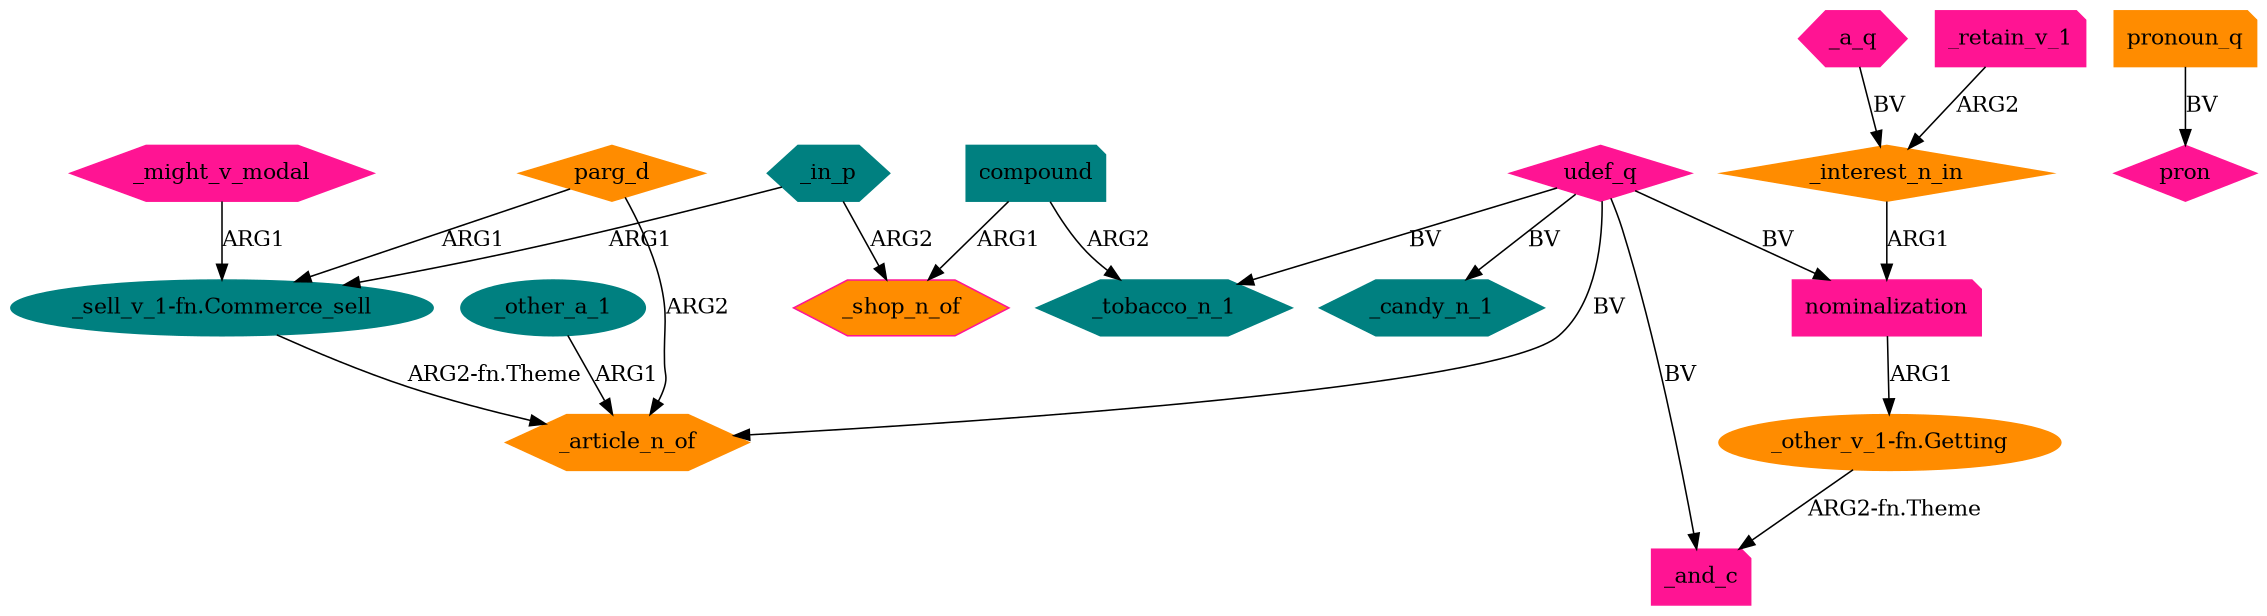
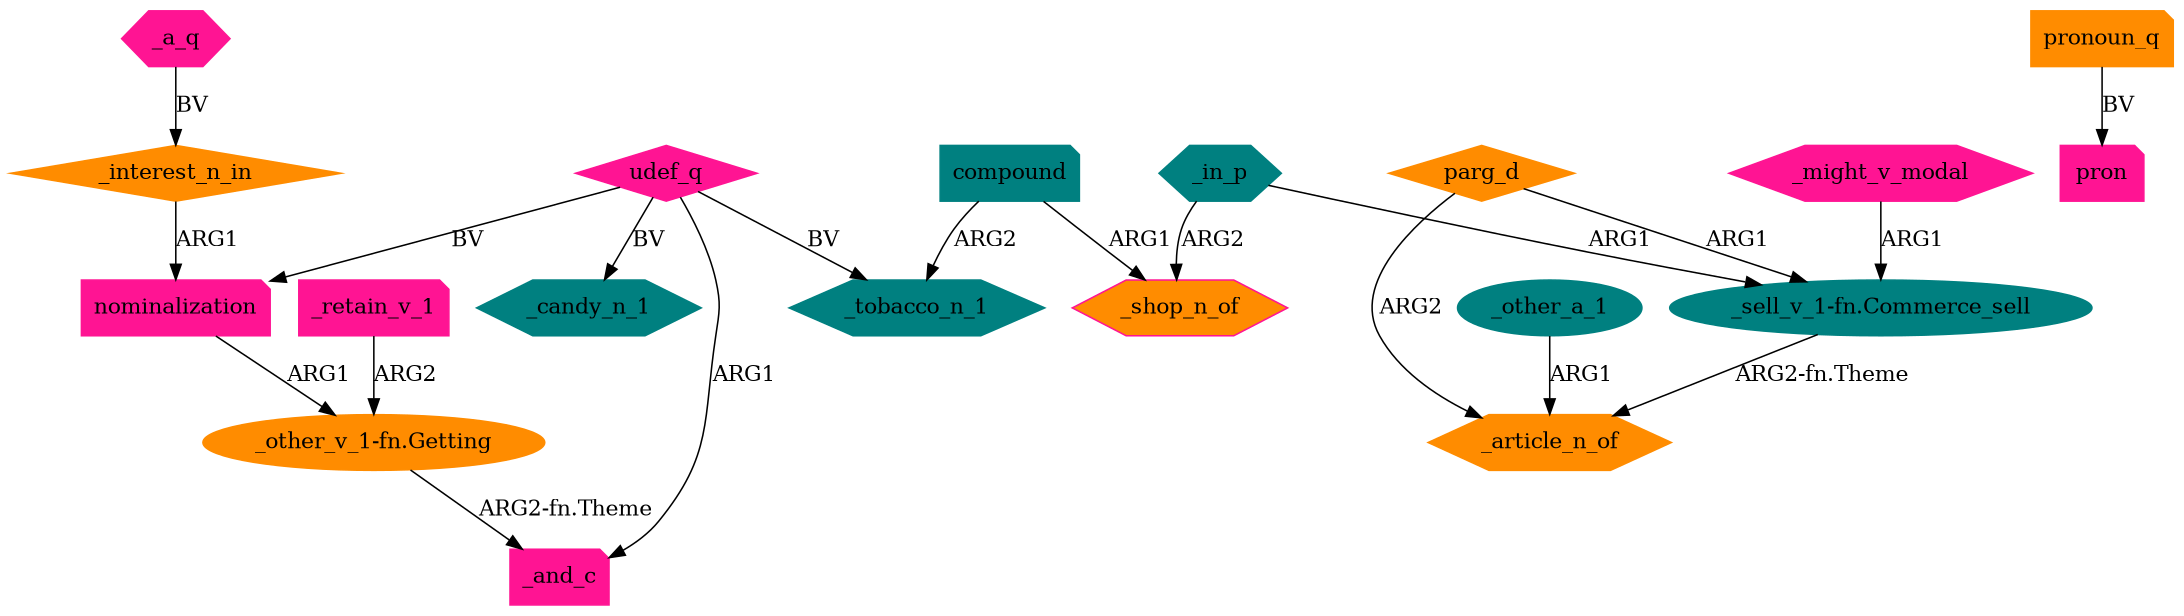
(1952, 102) -> (374, 367)
(2185, 173) -> (2102, 173)
(1680, 375) -> (744, 375)
(1230, 399) -> none
